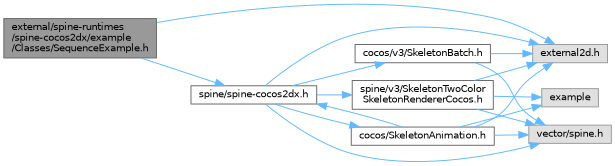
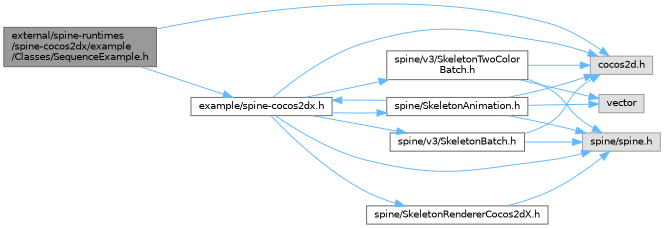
(423, 54) -> (457, 142)
(570, 54) -> (621, 65)
(254, 95) -> (262, 107)
(423, 95) -> (457, 65)
(570, 98) -> (621, 104)
(570, 134) -> (621, 142)
(423, 136) -> (457, 107)
none -> (457, 215)
